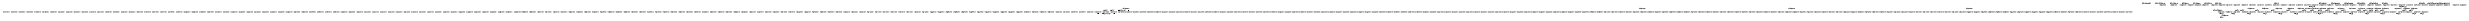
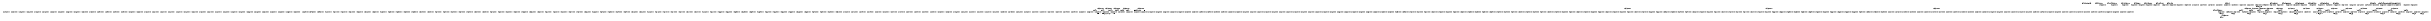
(2403, 8) -> (2179, 7)
